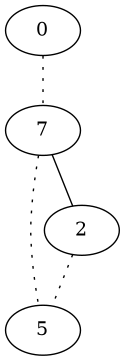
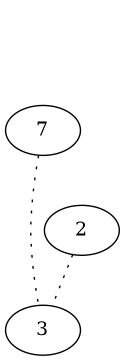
(43, 31) -> none
(62, 180) -> none
(43, 330) -> (43, 330)
